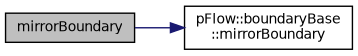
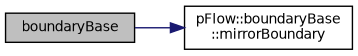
(70, 28) -> (70, 28)
